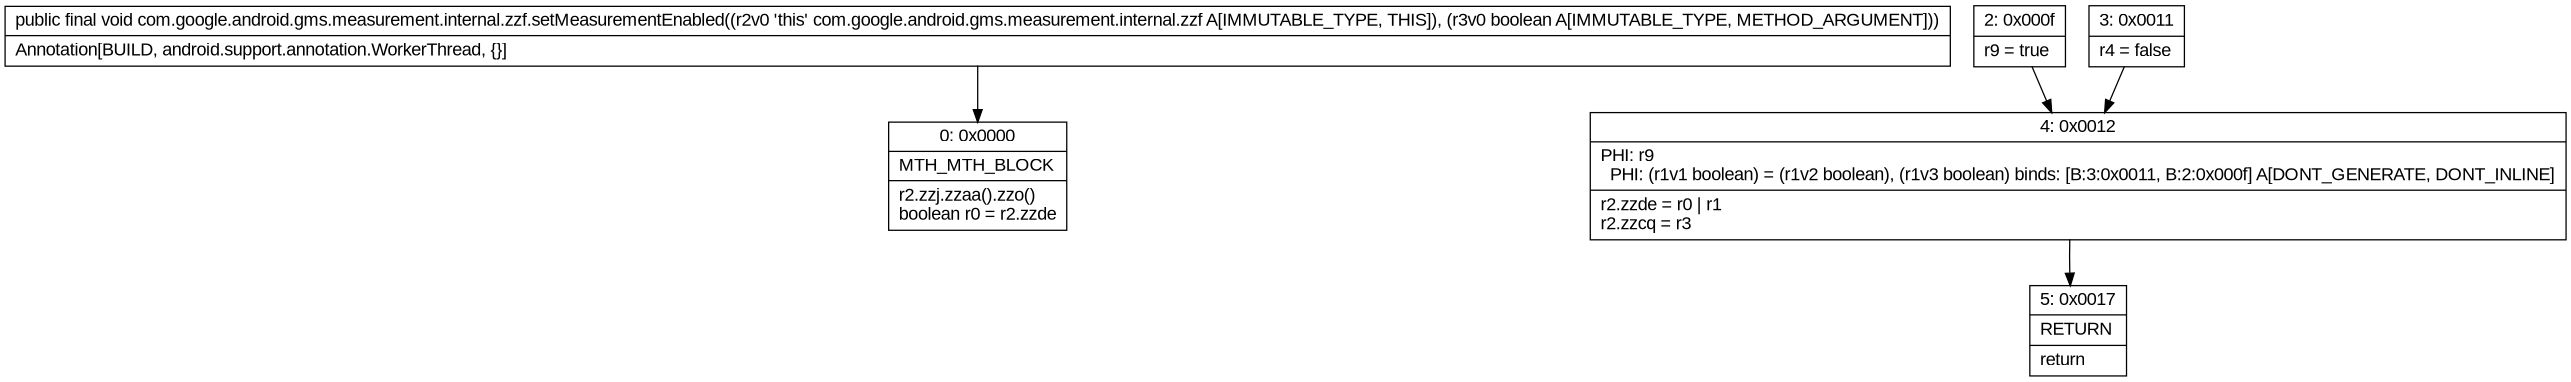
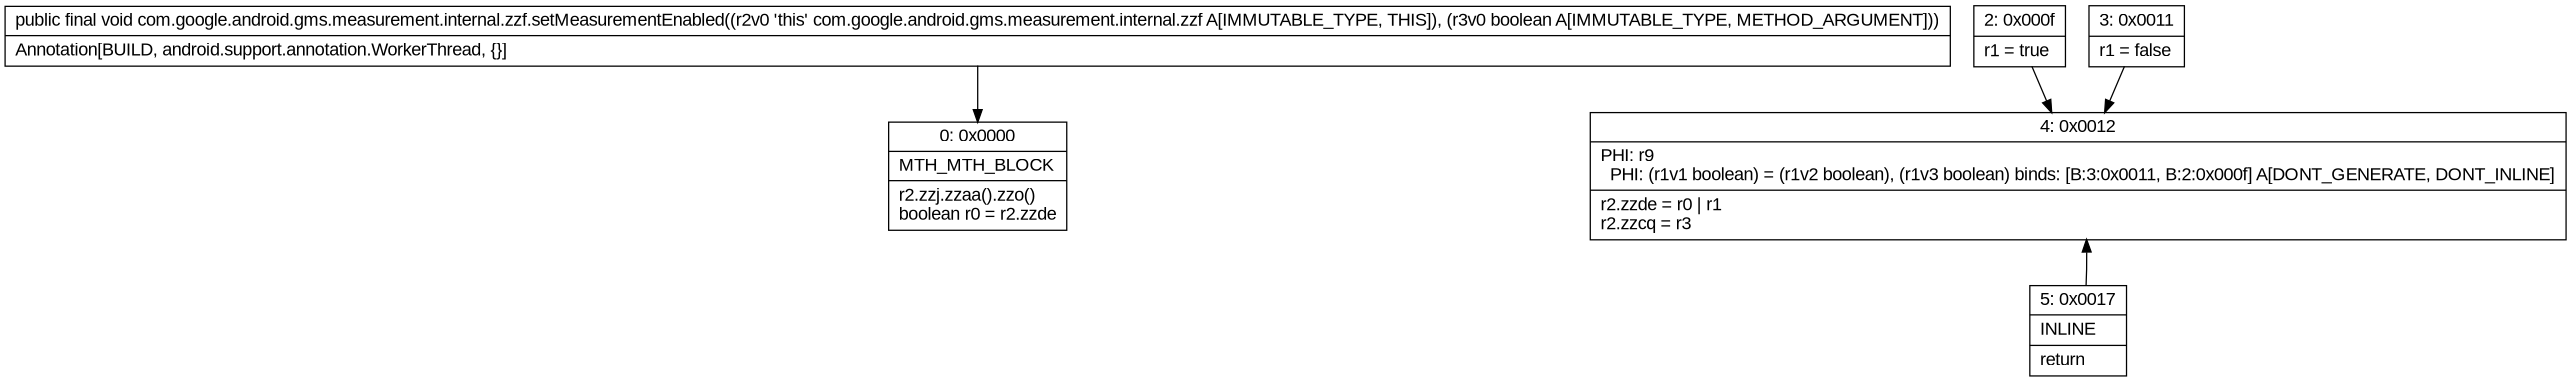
(2017, 51) -> (2017, 51)
(2135, 51) -> (2135, 51)
(2070, 256) -> (2087, 269)
(2076, 330) -> (2068, 330)
